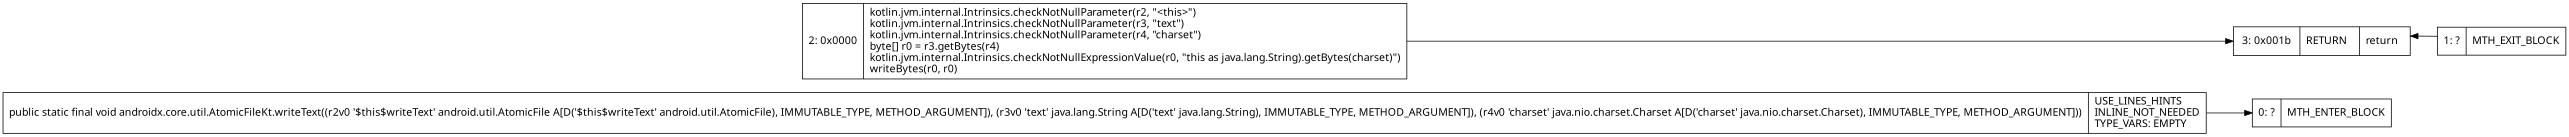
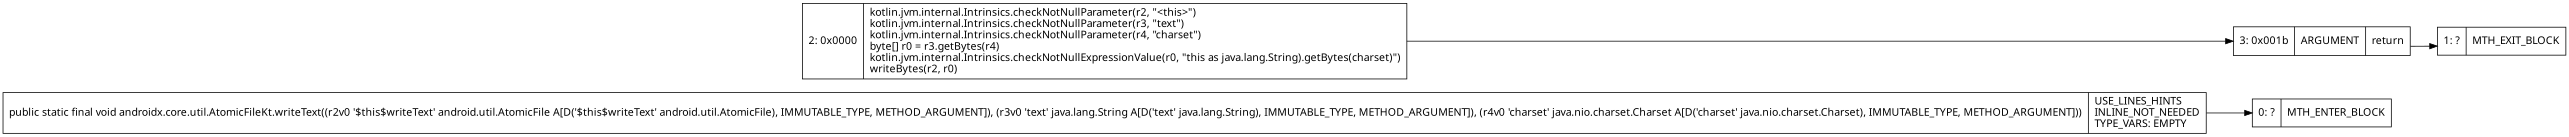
(2428, 36) -> (2420, 46)
(2327, 41) -> (2330, 41)
(914, 69) -> (914, 69)
